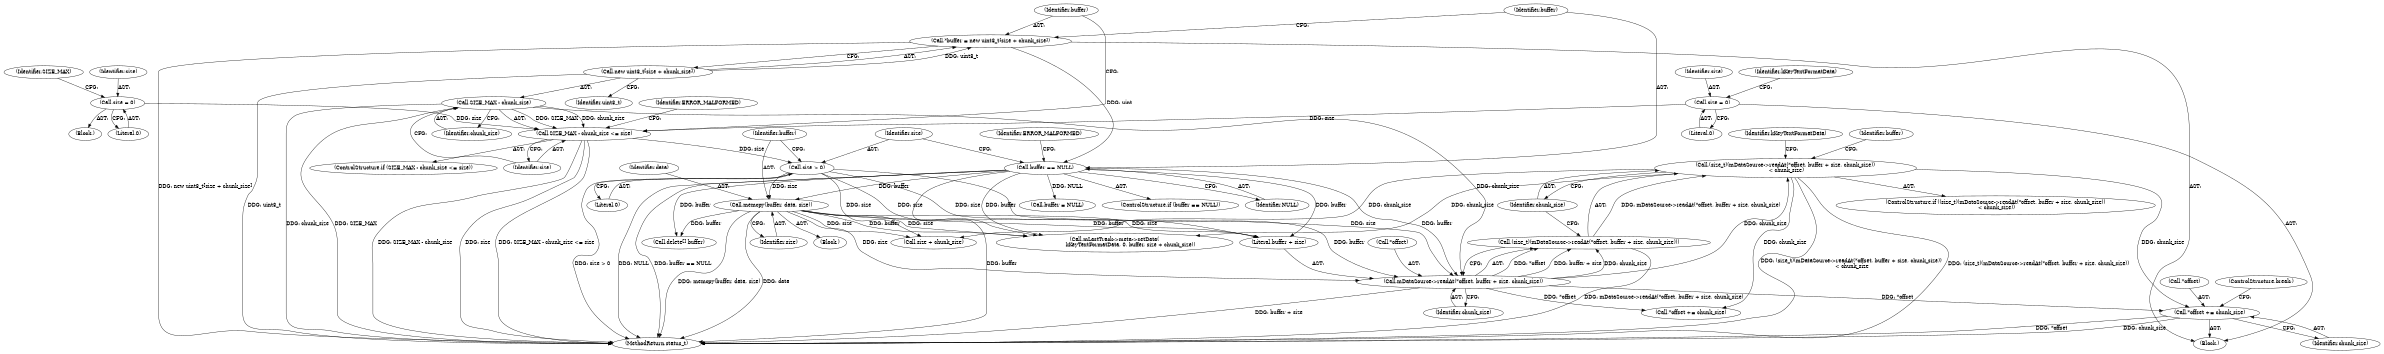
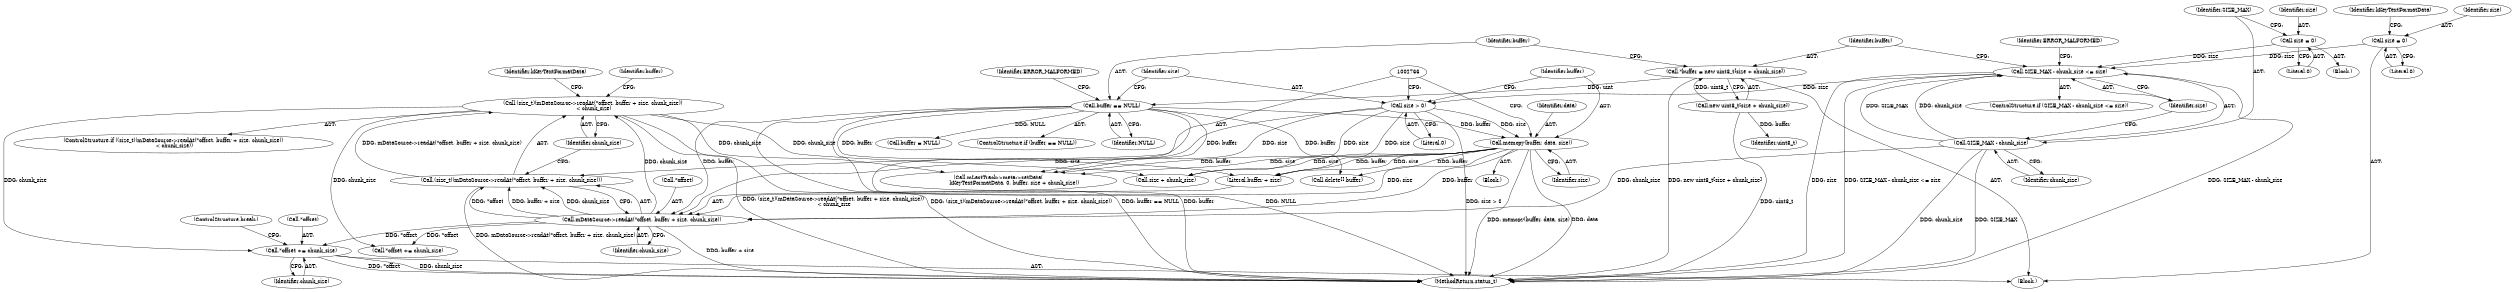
none -> (1408, 72)
(572, 87) -> (2201, 127)
(634, 88) -> (1775, 125)
